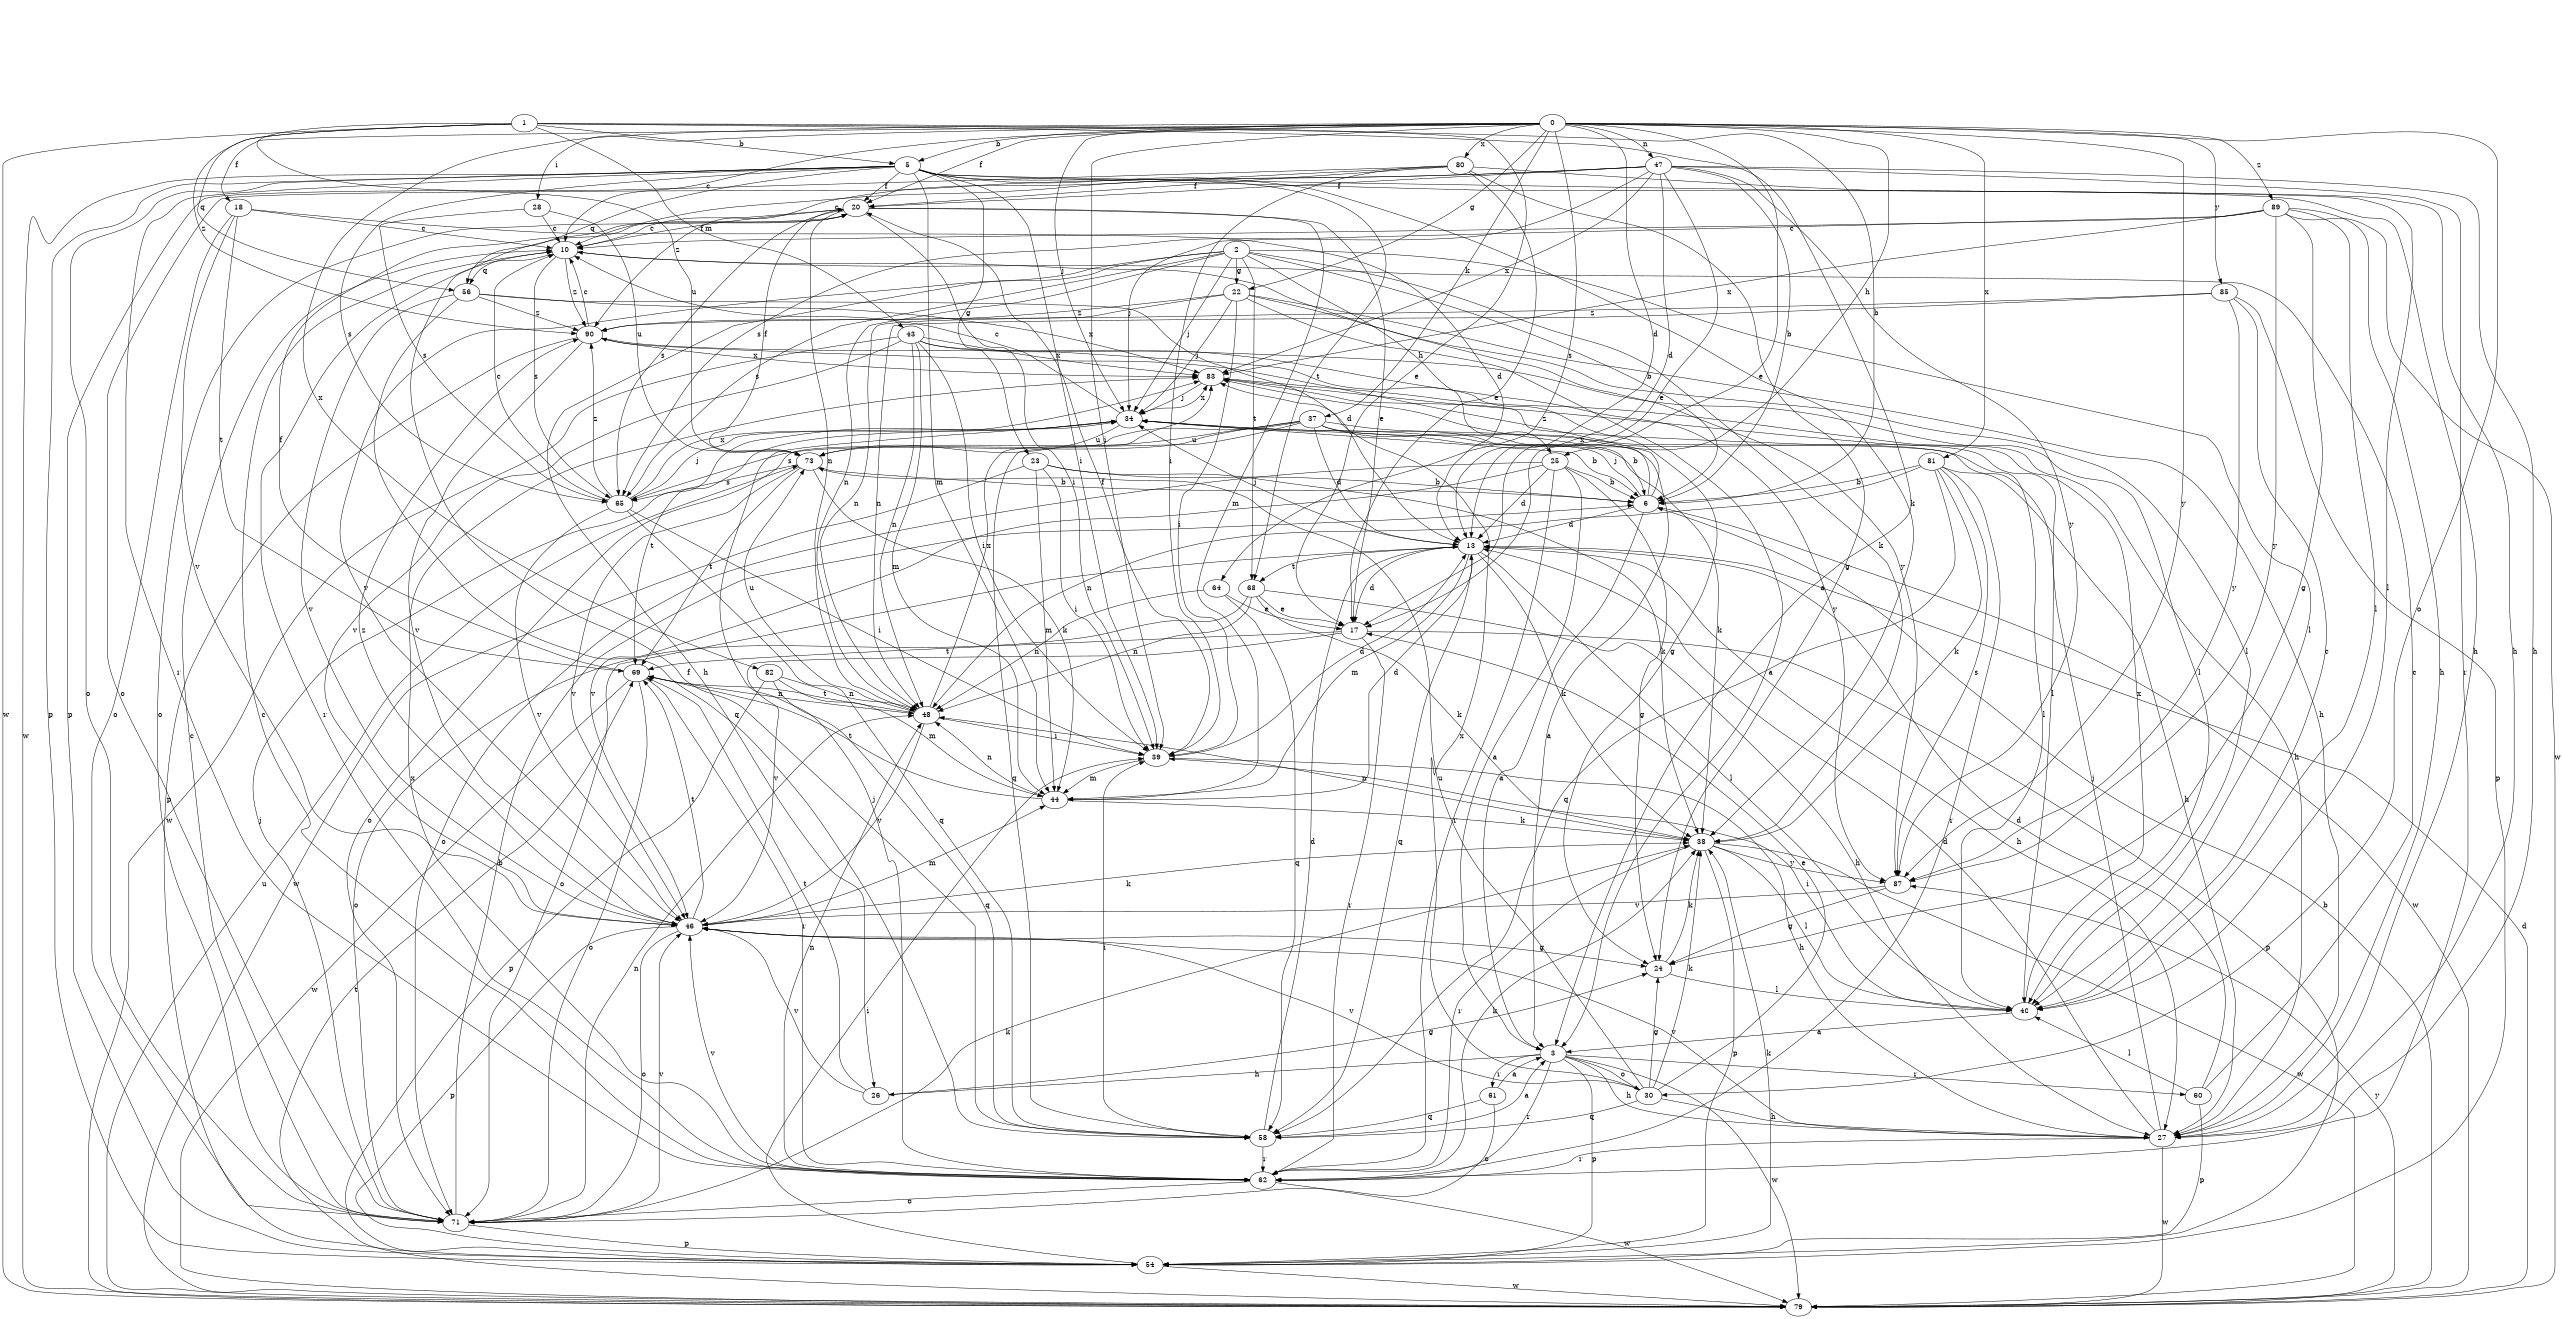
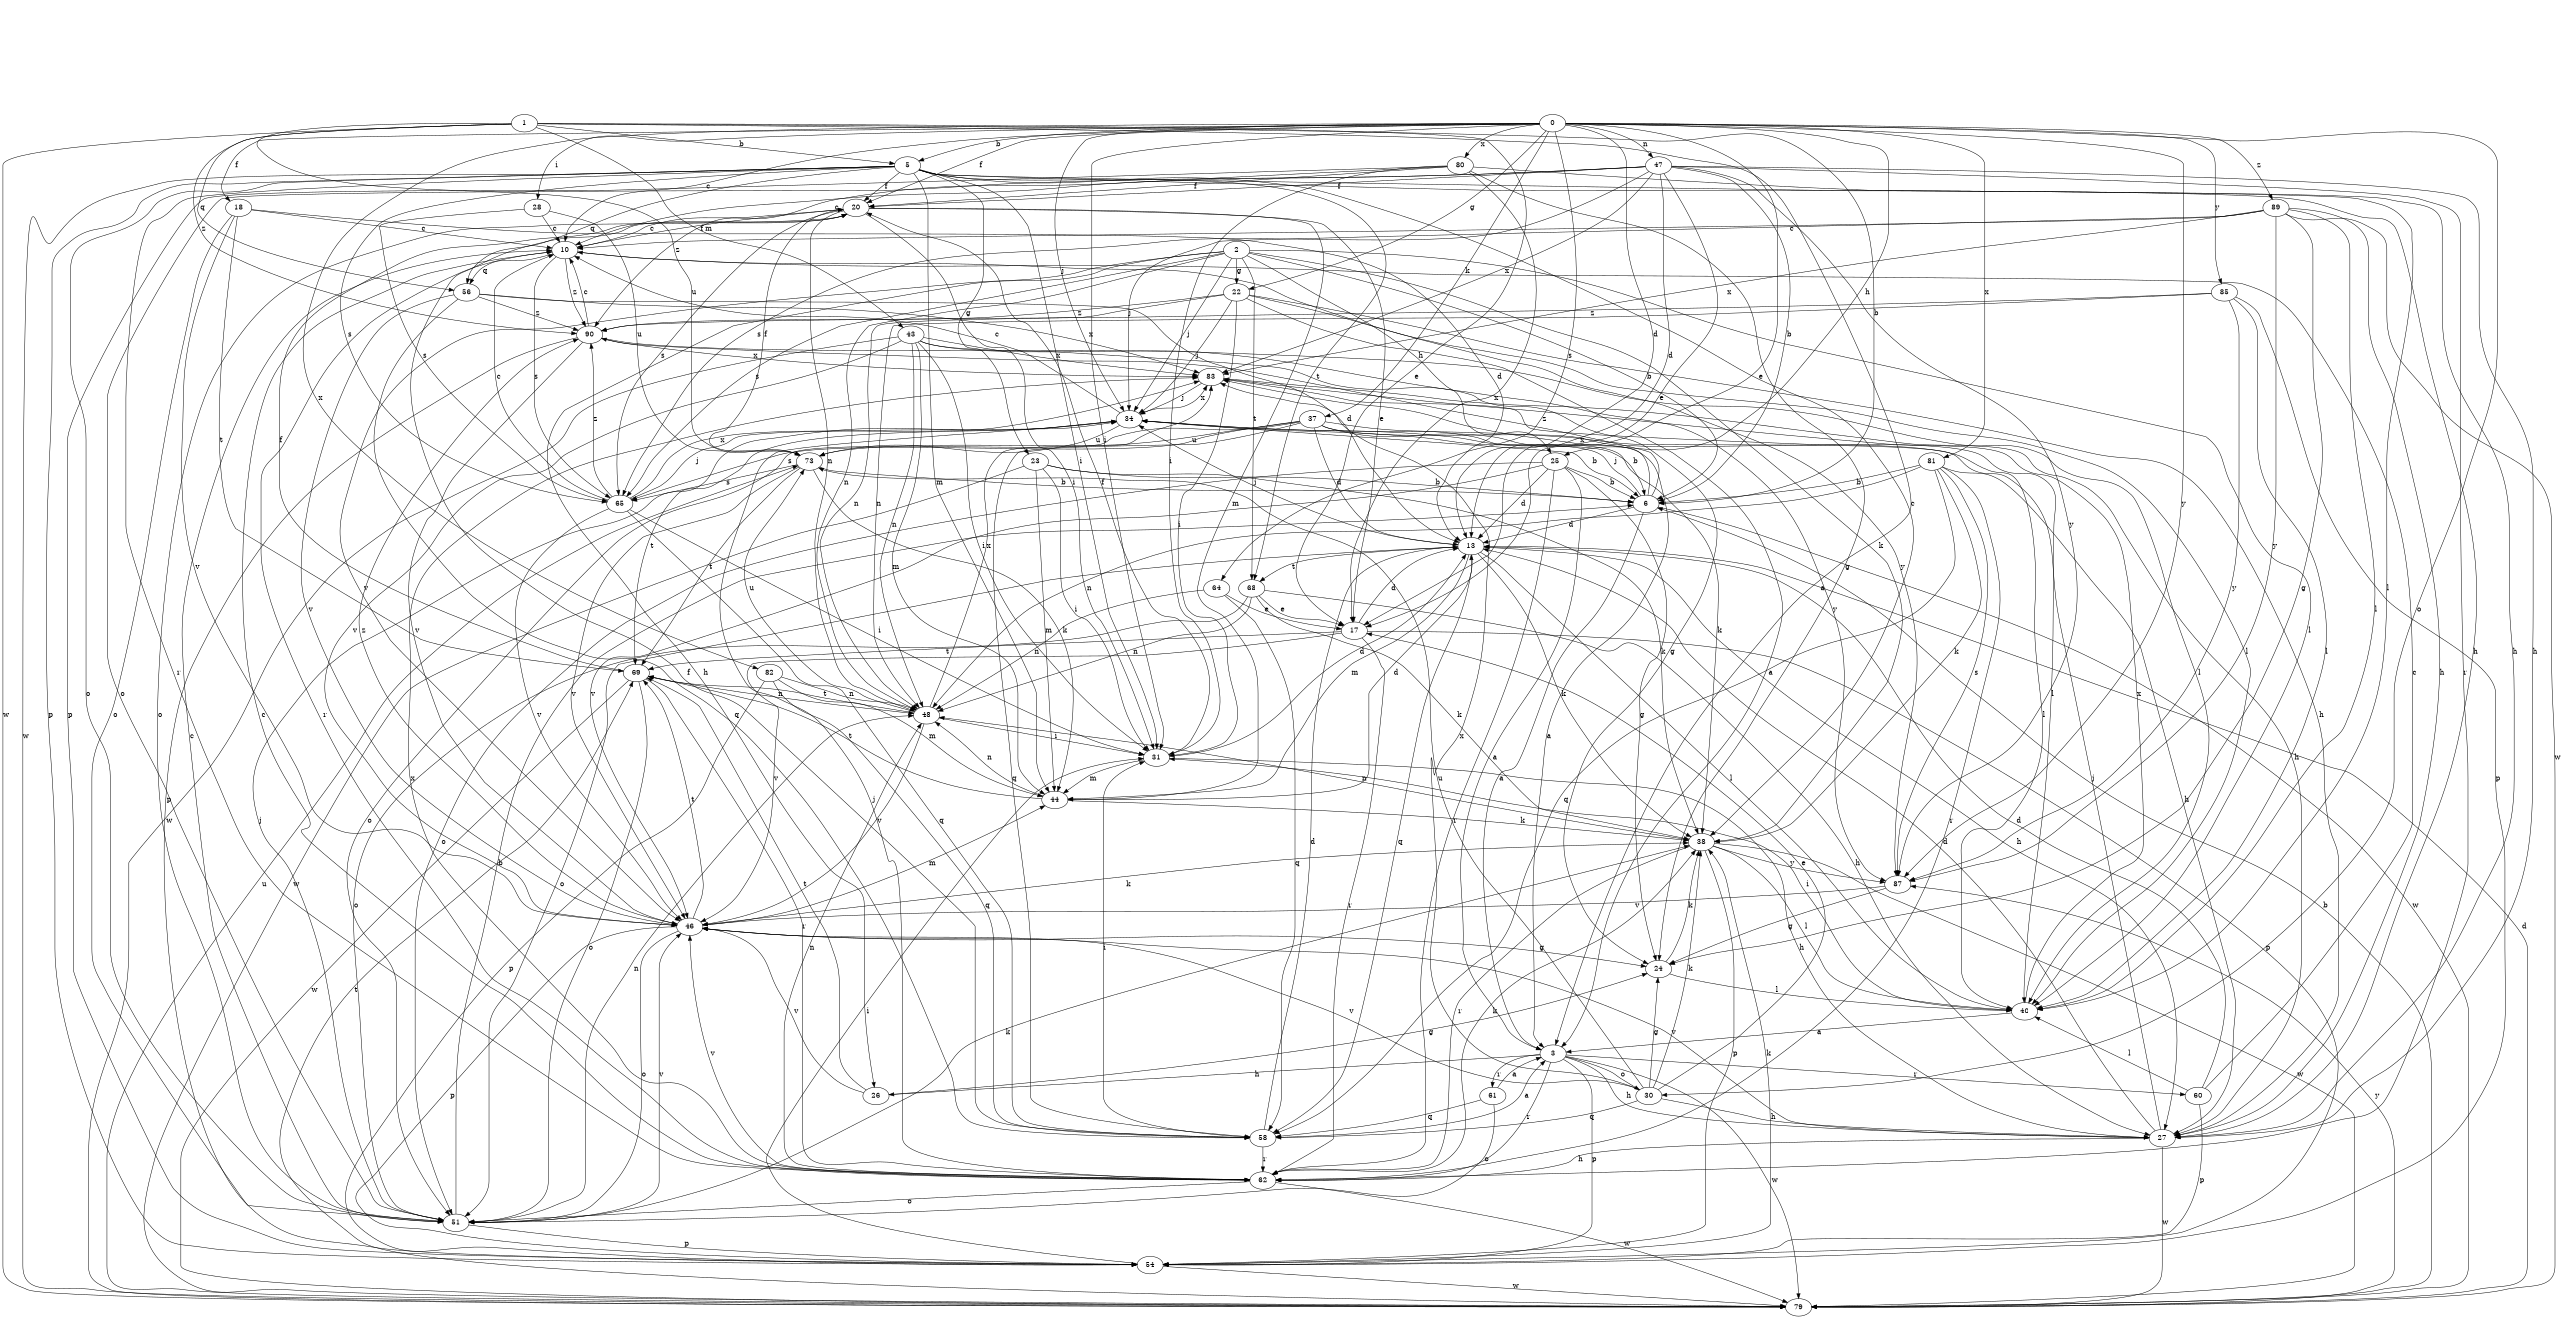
(1496, 398) -> (1496, 398)
(1913, 504) -> (1913, 504)
(1392, 563) -> (1398, 575)
(2327, 652) -> (2327, 652)
(1156, 758) -> (1156, 758)
(1581, 1159) -> (1581, 1159)
(456, 1223) -> (456, 1223)
